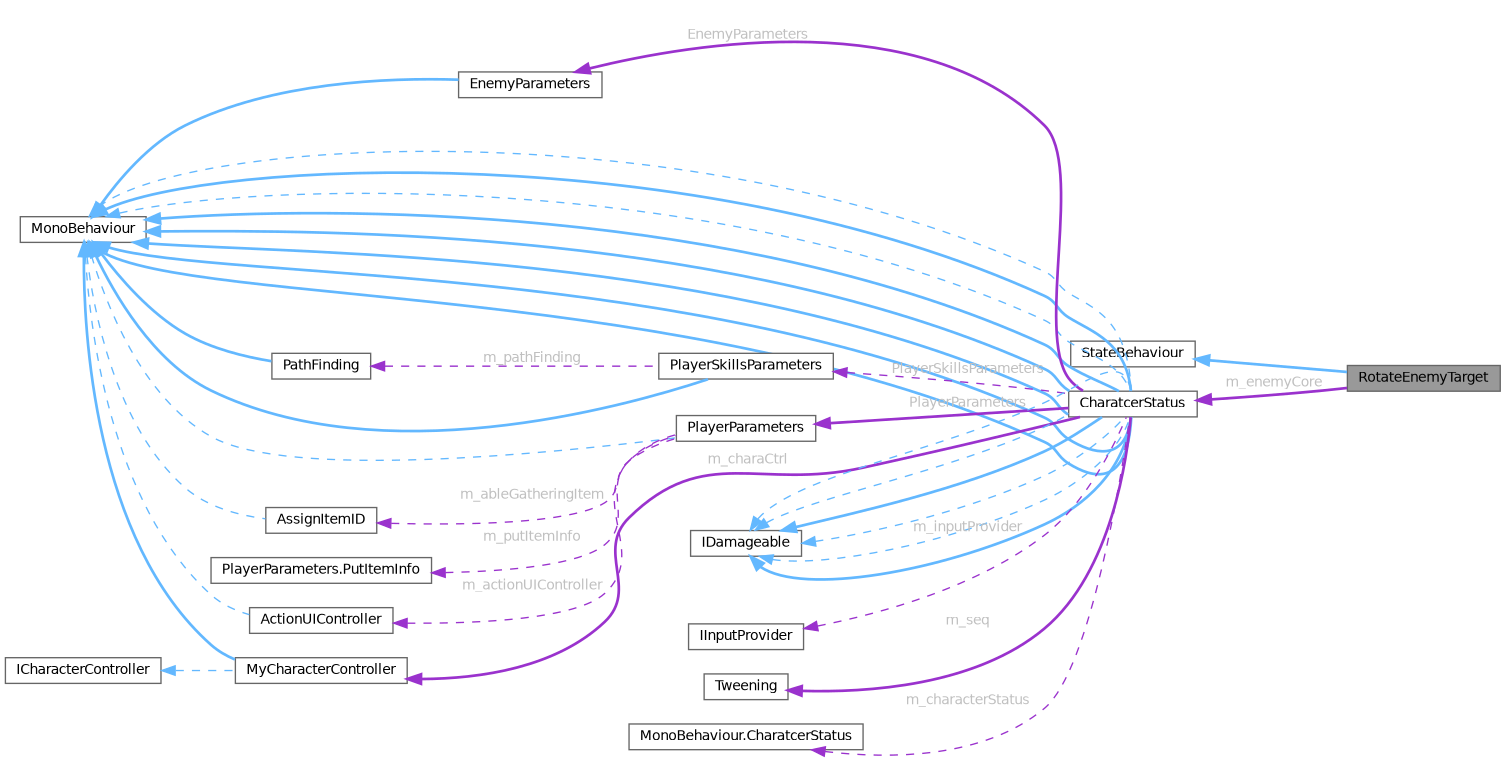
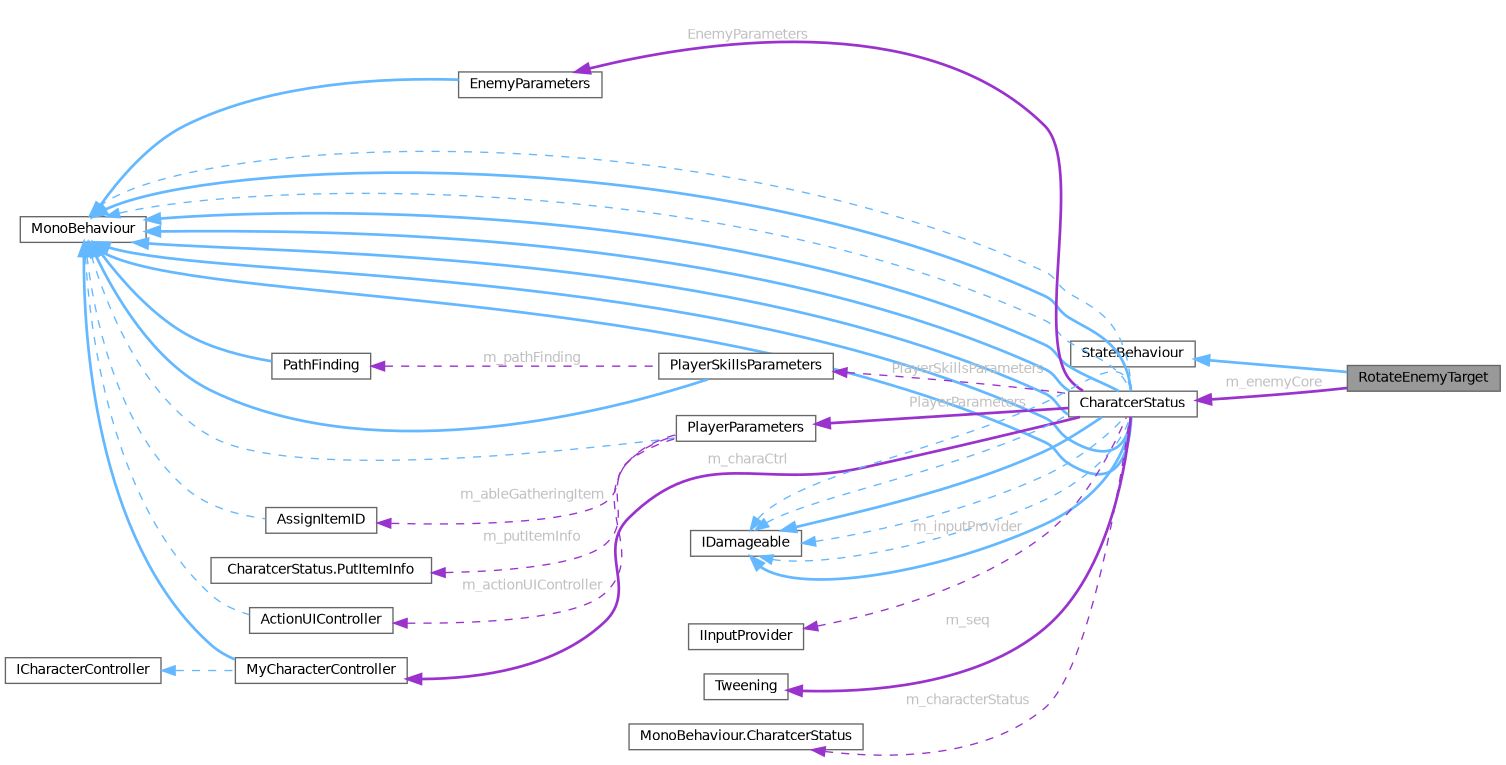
(321, 570) -> (321, 570)
